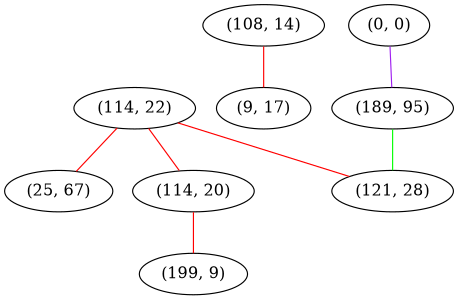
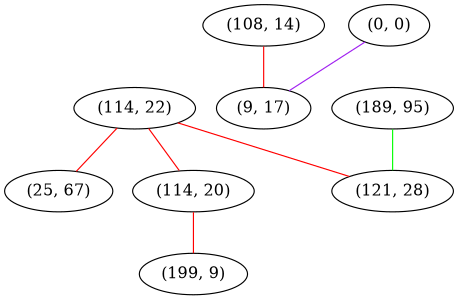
(391, 67) -> (327, 66)
